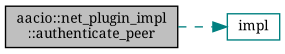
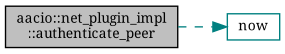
(254, 27) -> (254, 27)
